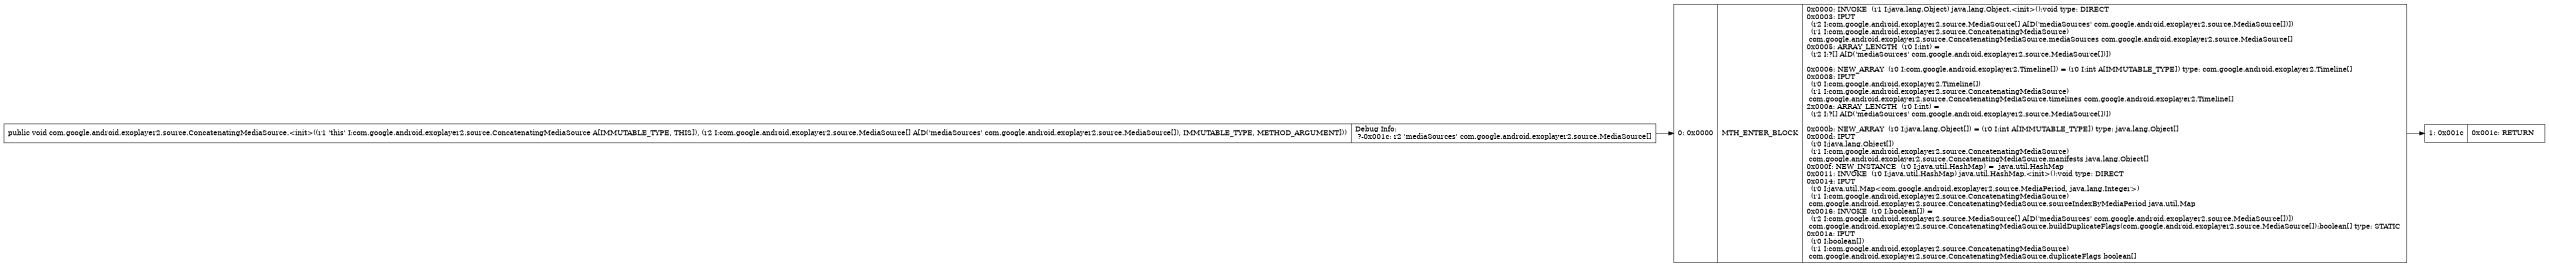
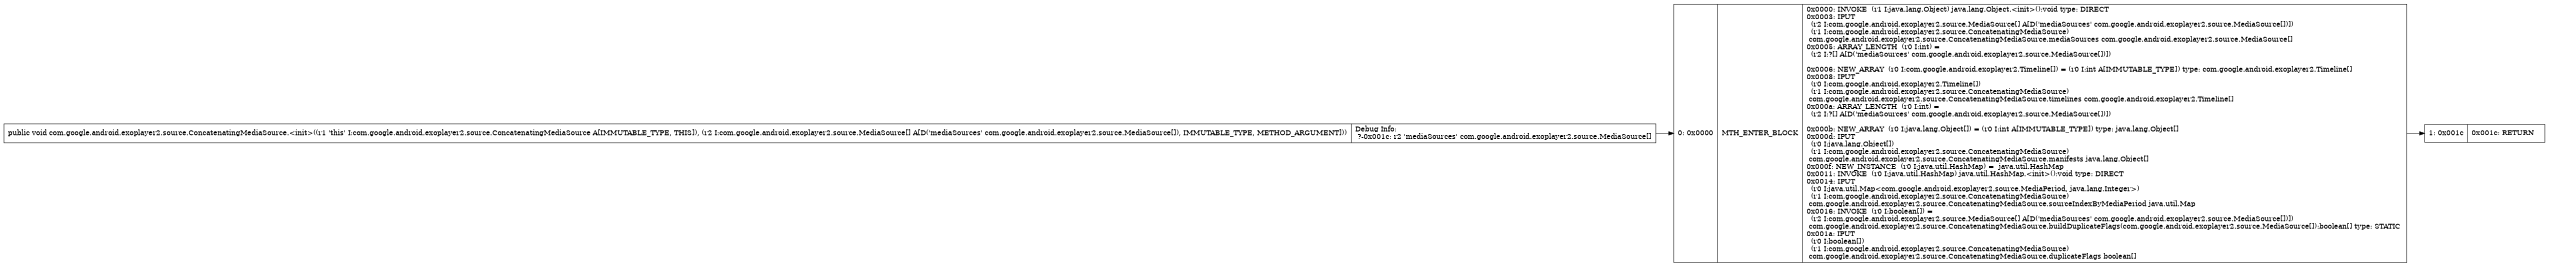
(1874, 107) -> (1874, 107)
